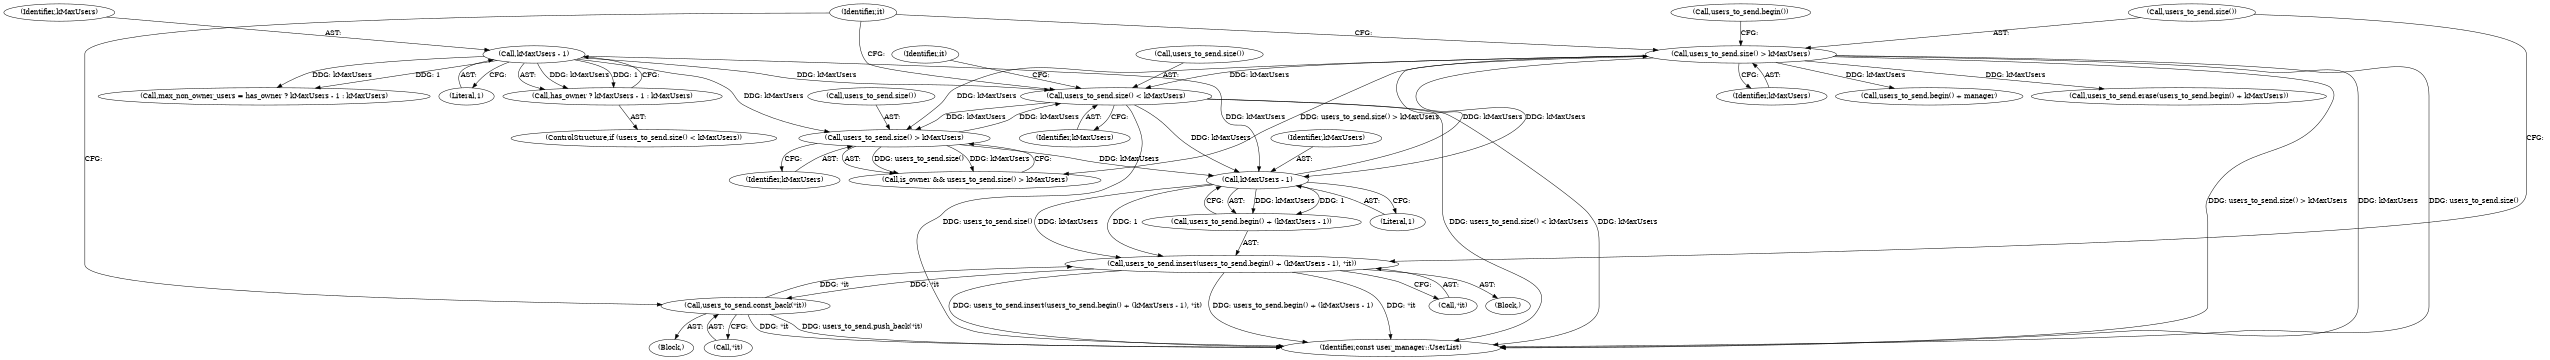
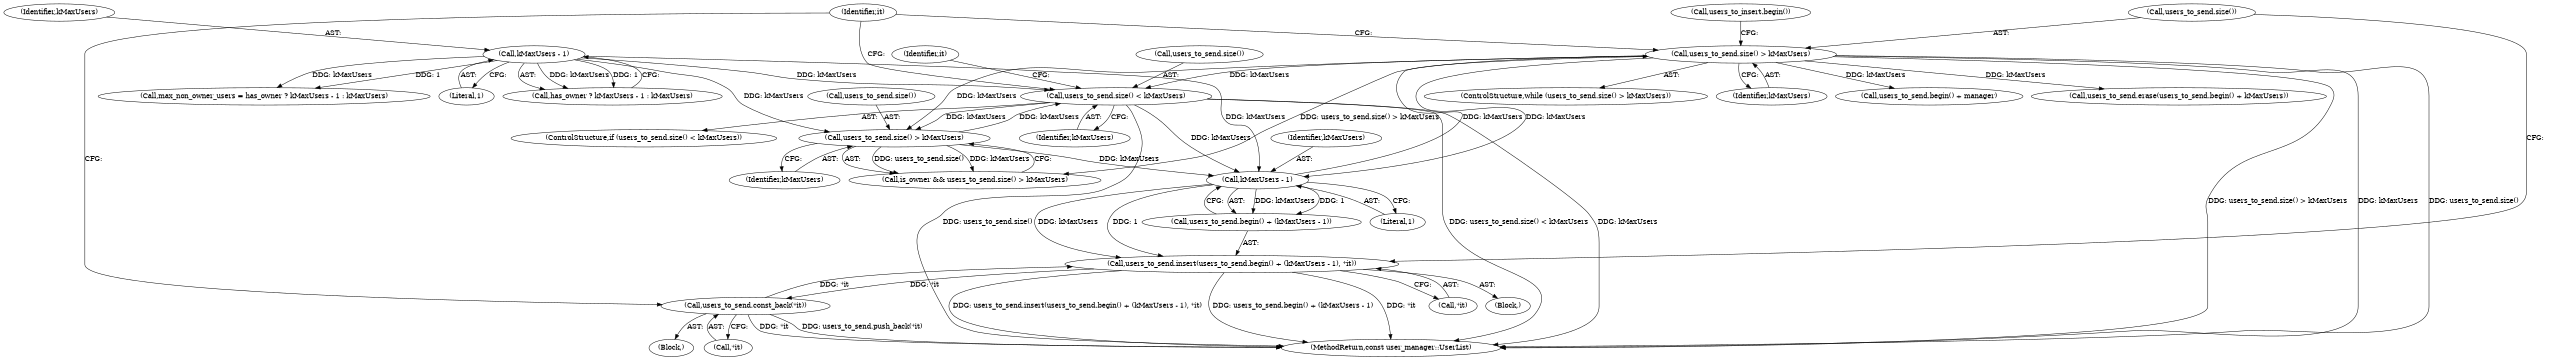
(1741, 13) -> (1741, 13)
none -> (1566, 96)
(627, 115) -> (886, 112)
(1391, 348) -> (1391, 348)
